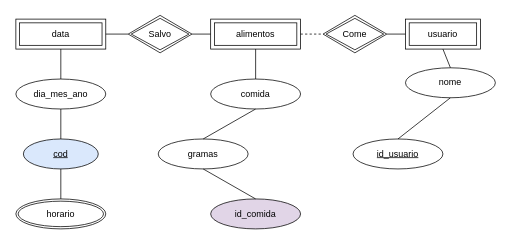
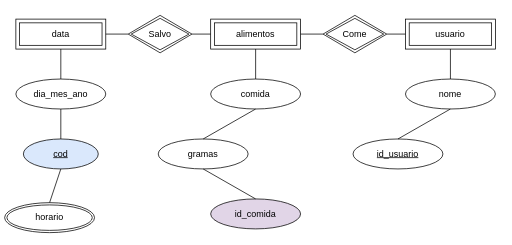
(312, 34) -> (312, 34)
(443, 34) -> (450, 34)
(450, 83) -> (450, 94)
(60, 214) -> (49, 218)
